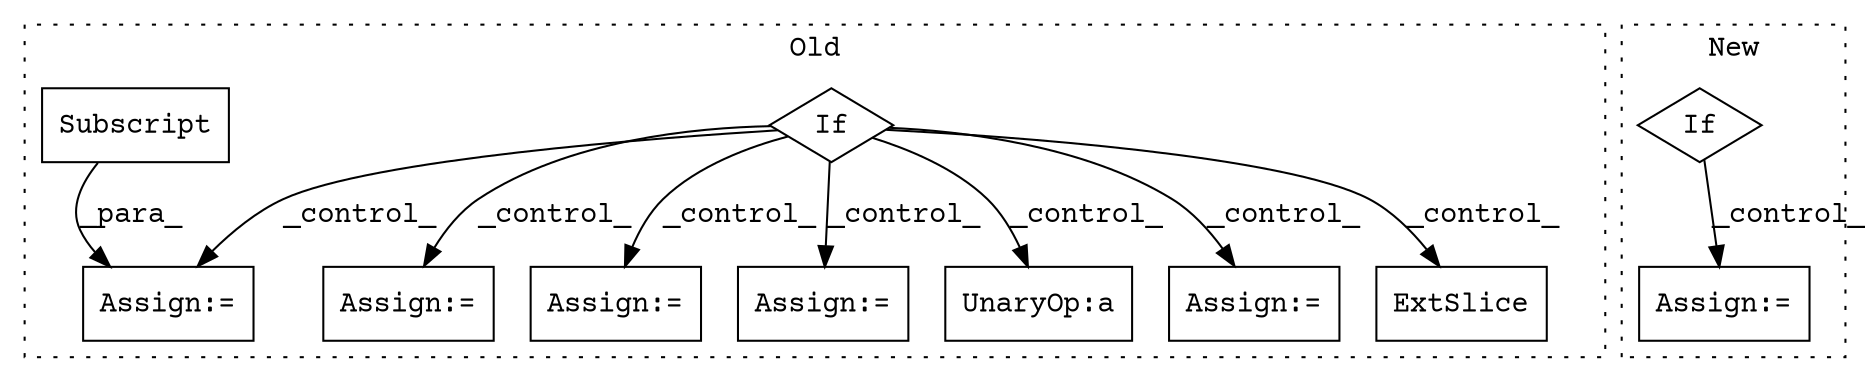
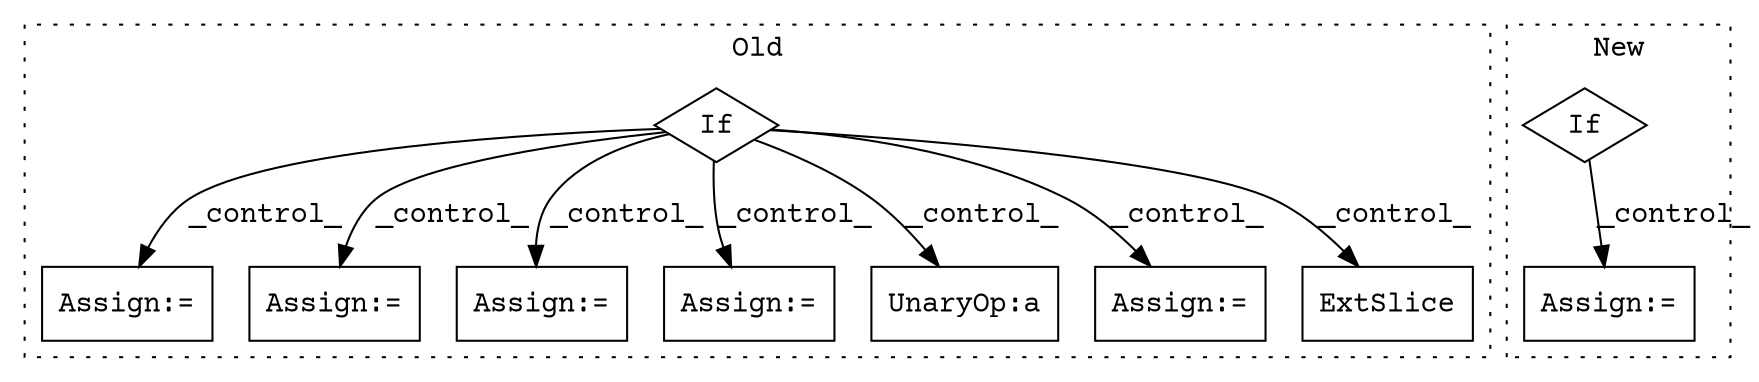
(135, 125) -> none
